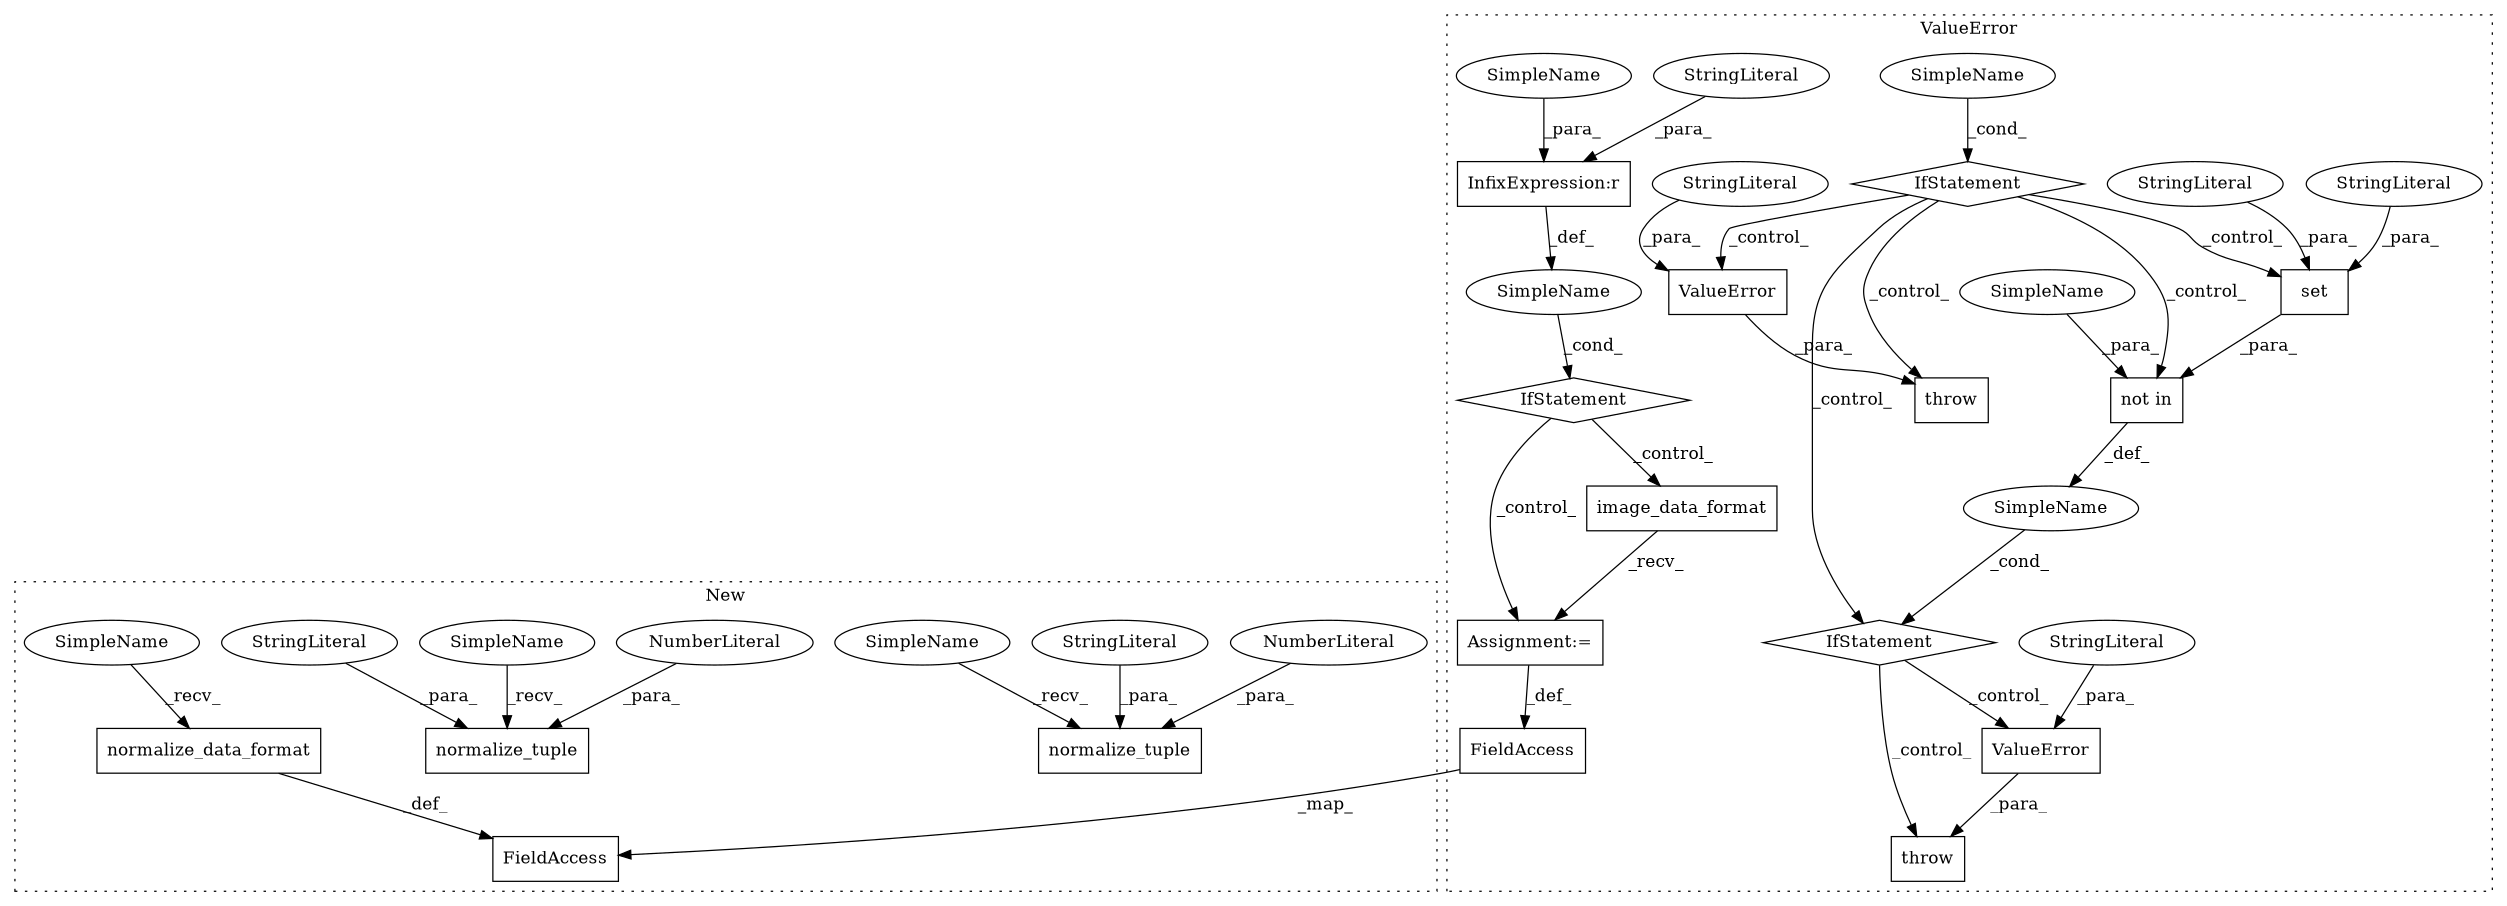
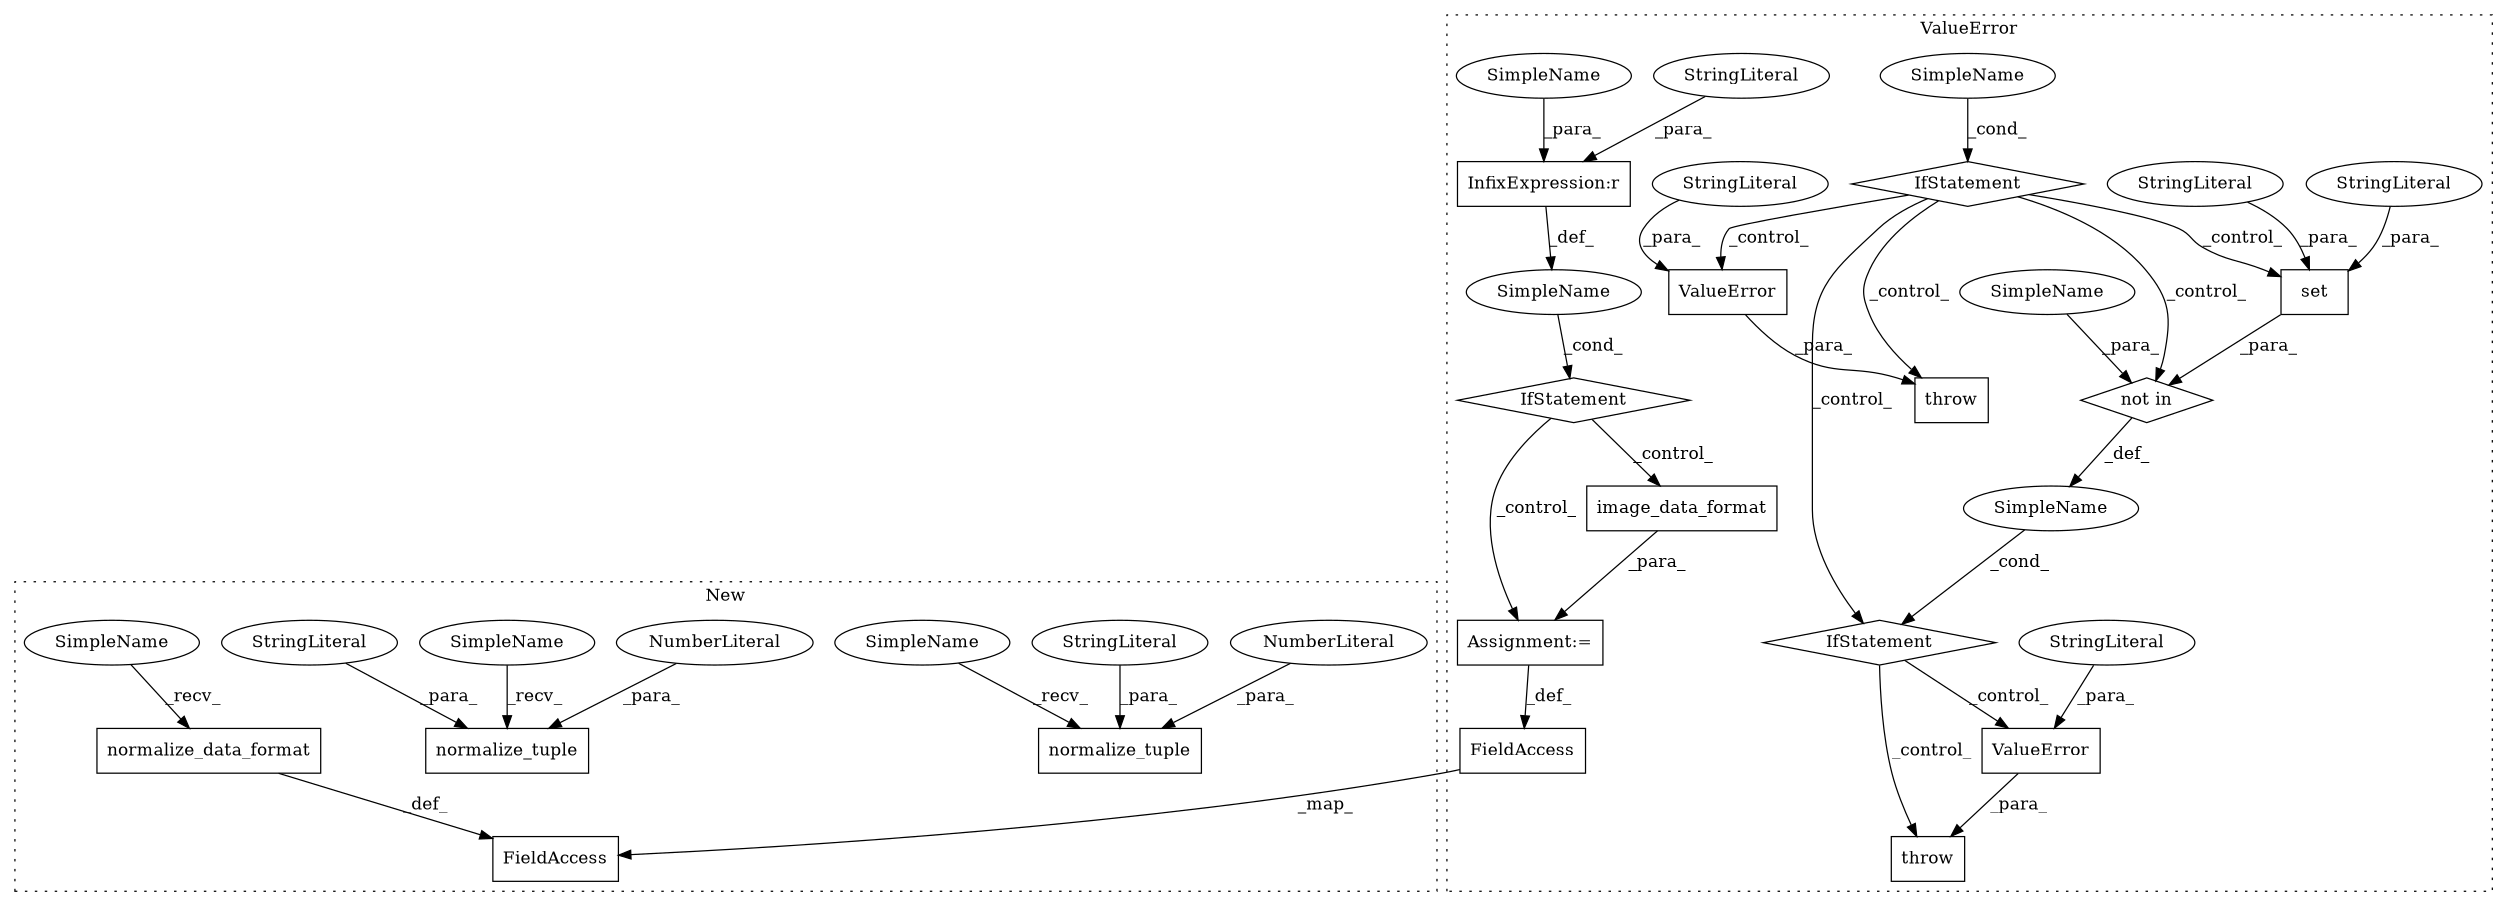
(2147, 400) -> (2147, 400)
(1656, 562) -> (1657, 562)
